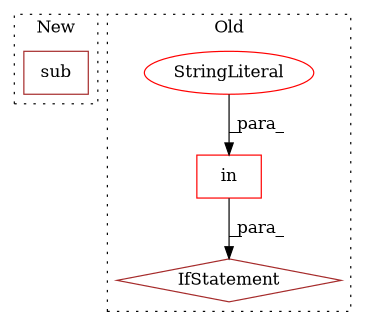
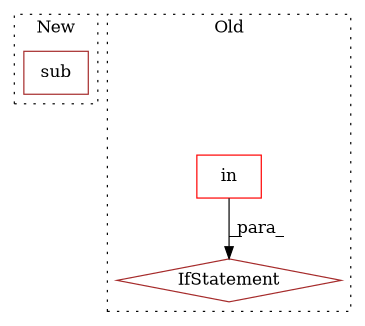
(229, 73) -> none
